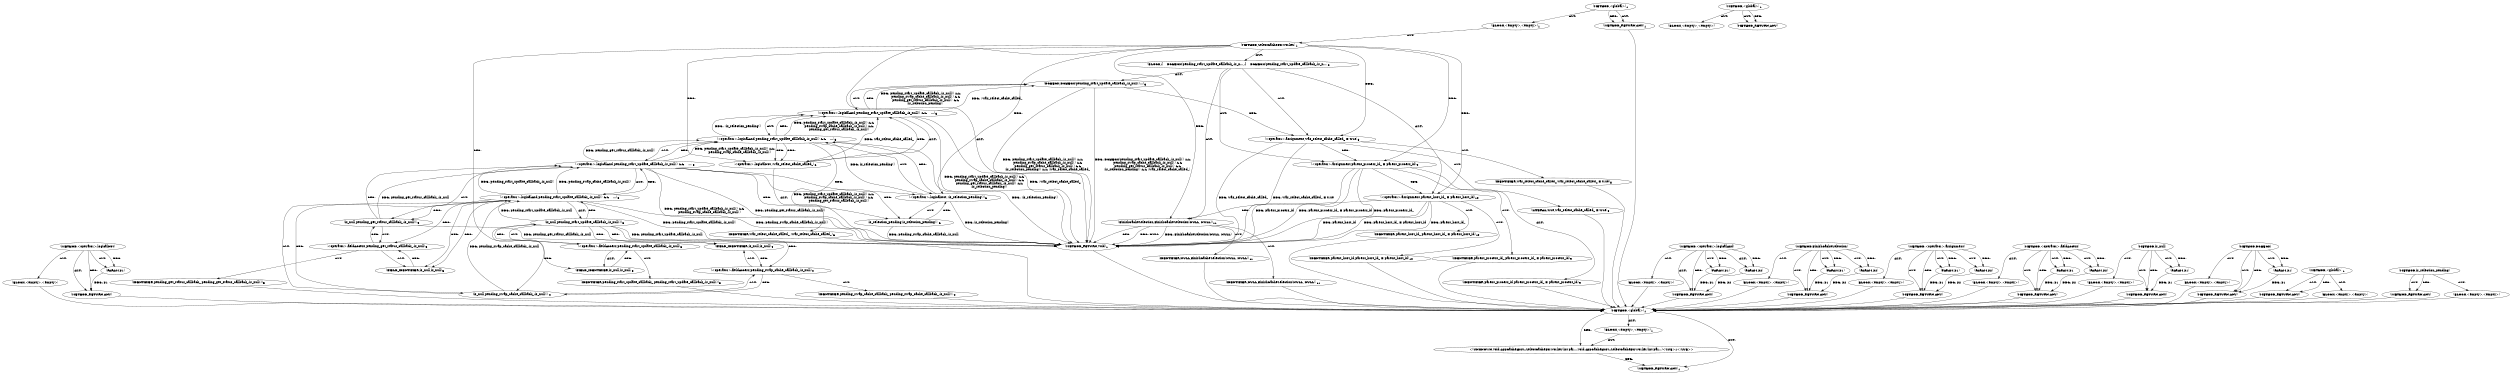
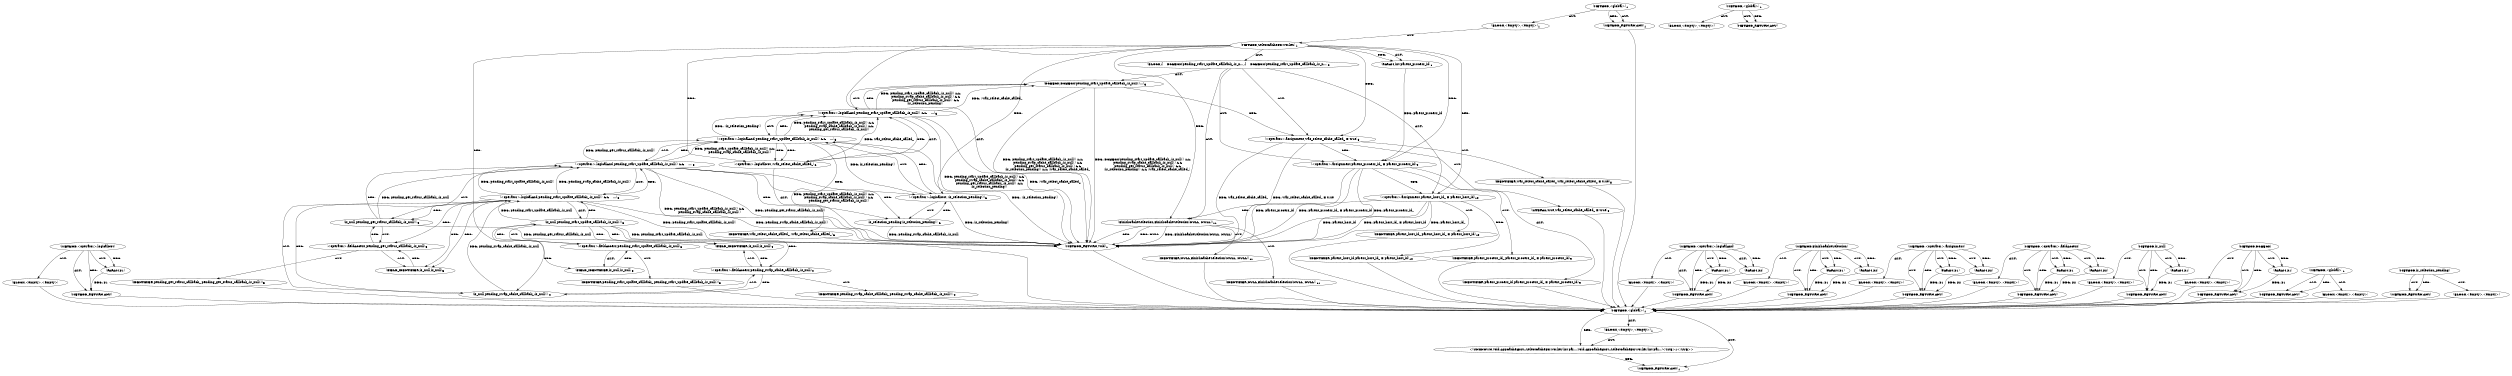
none -> (1407, 65)
(1466, 113) -> (1466, 113)
(1500, 223) -> (1500, 223)
